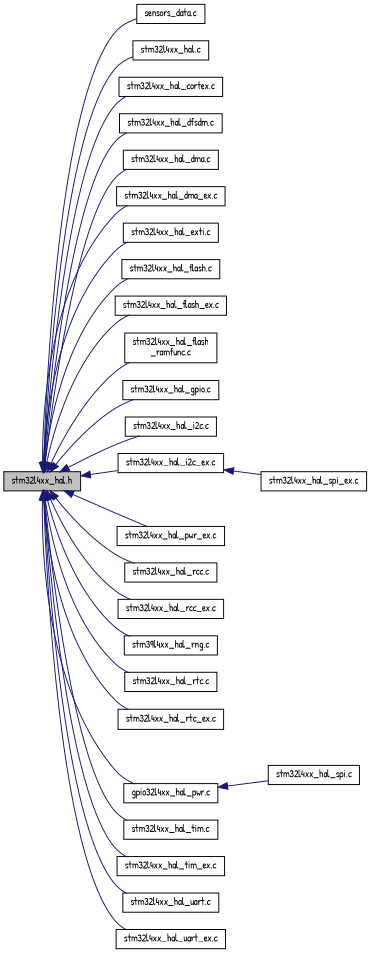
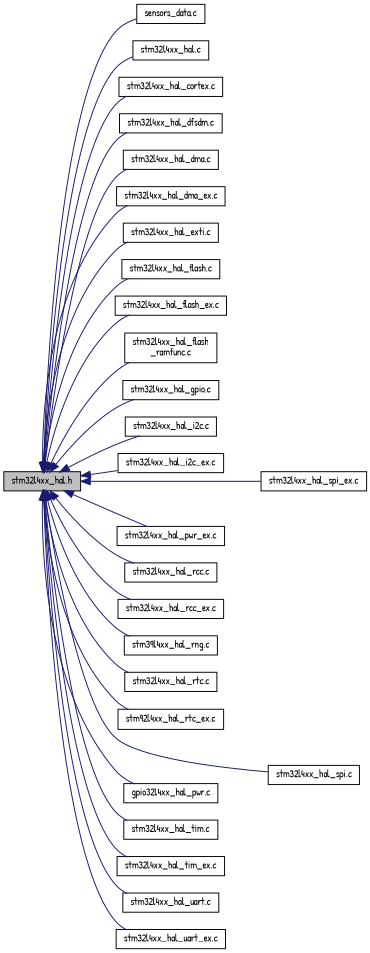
(247, 473) -> (176, 481)
(171, 719) -> (171, 719)
(248, 783) -> (92, 698)
